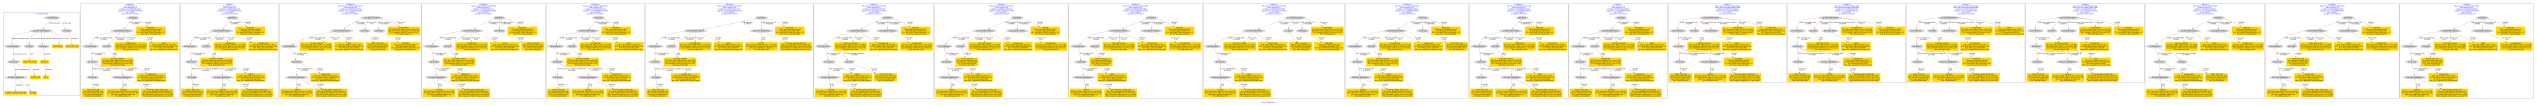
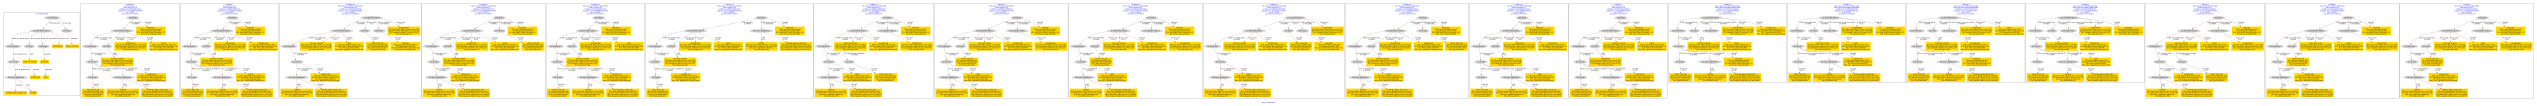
(16, 93) -> (16, 93)
